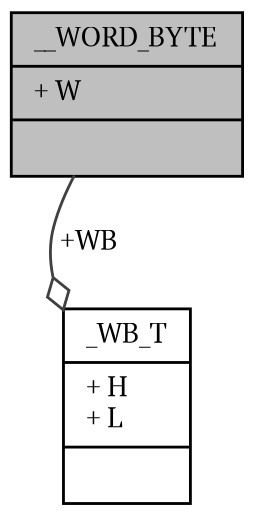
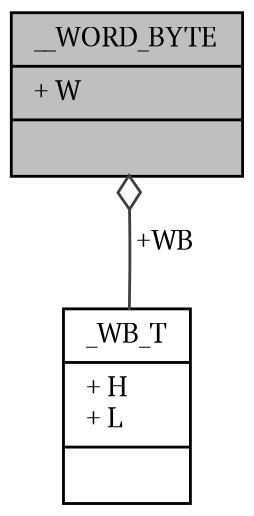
(54, 224) -> (130, 260)
